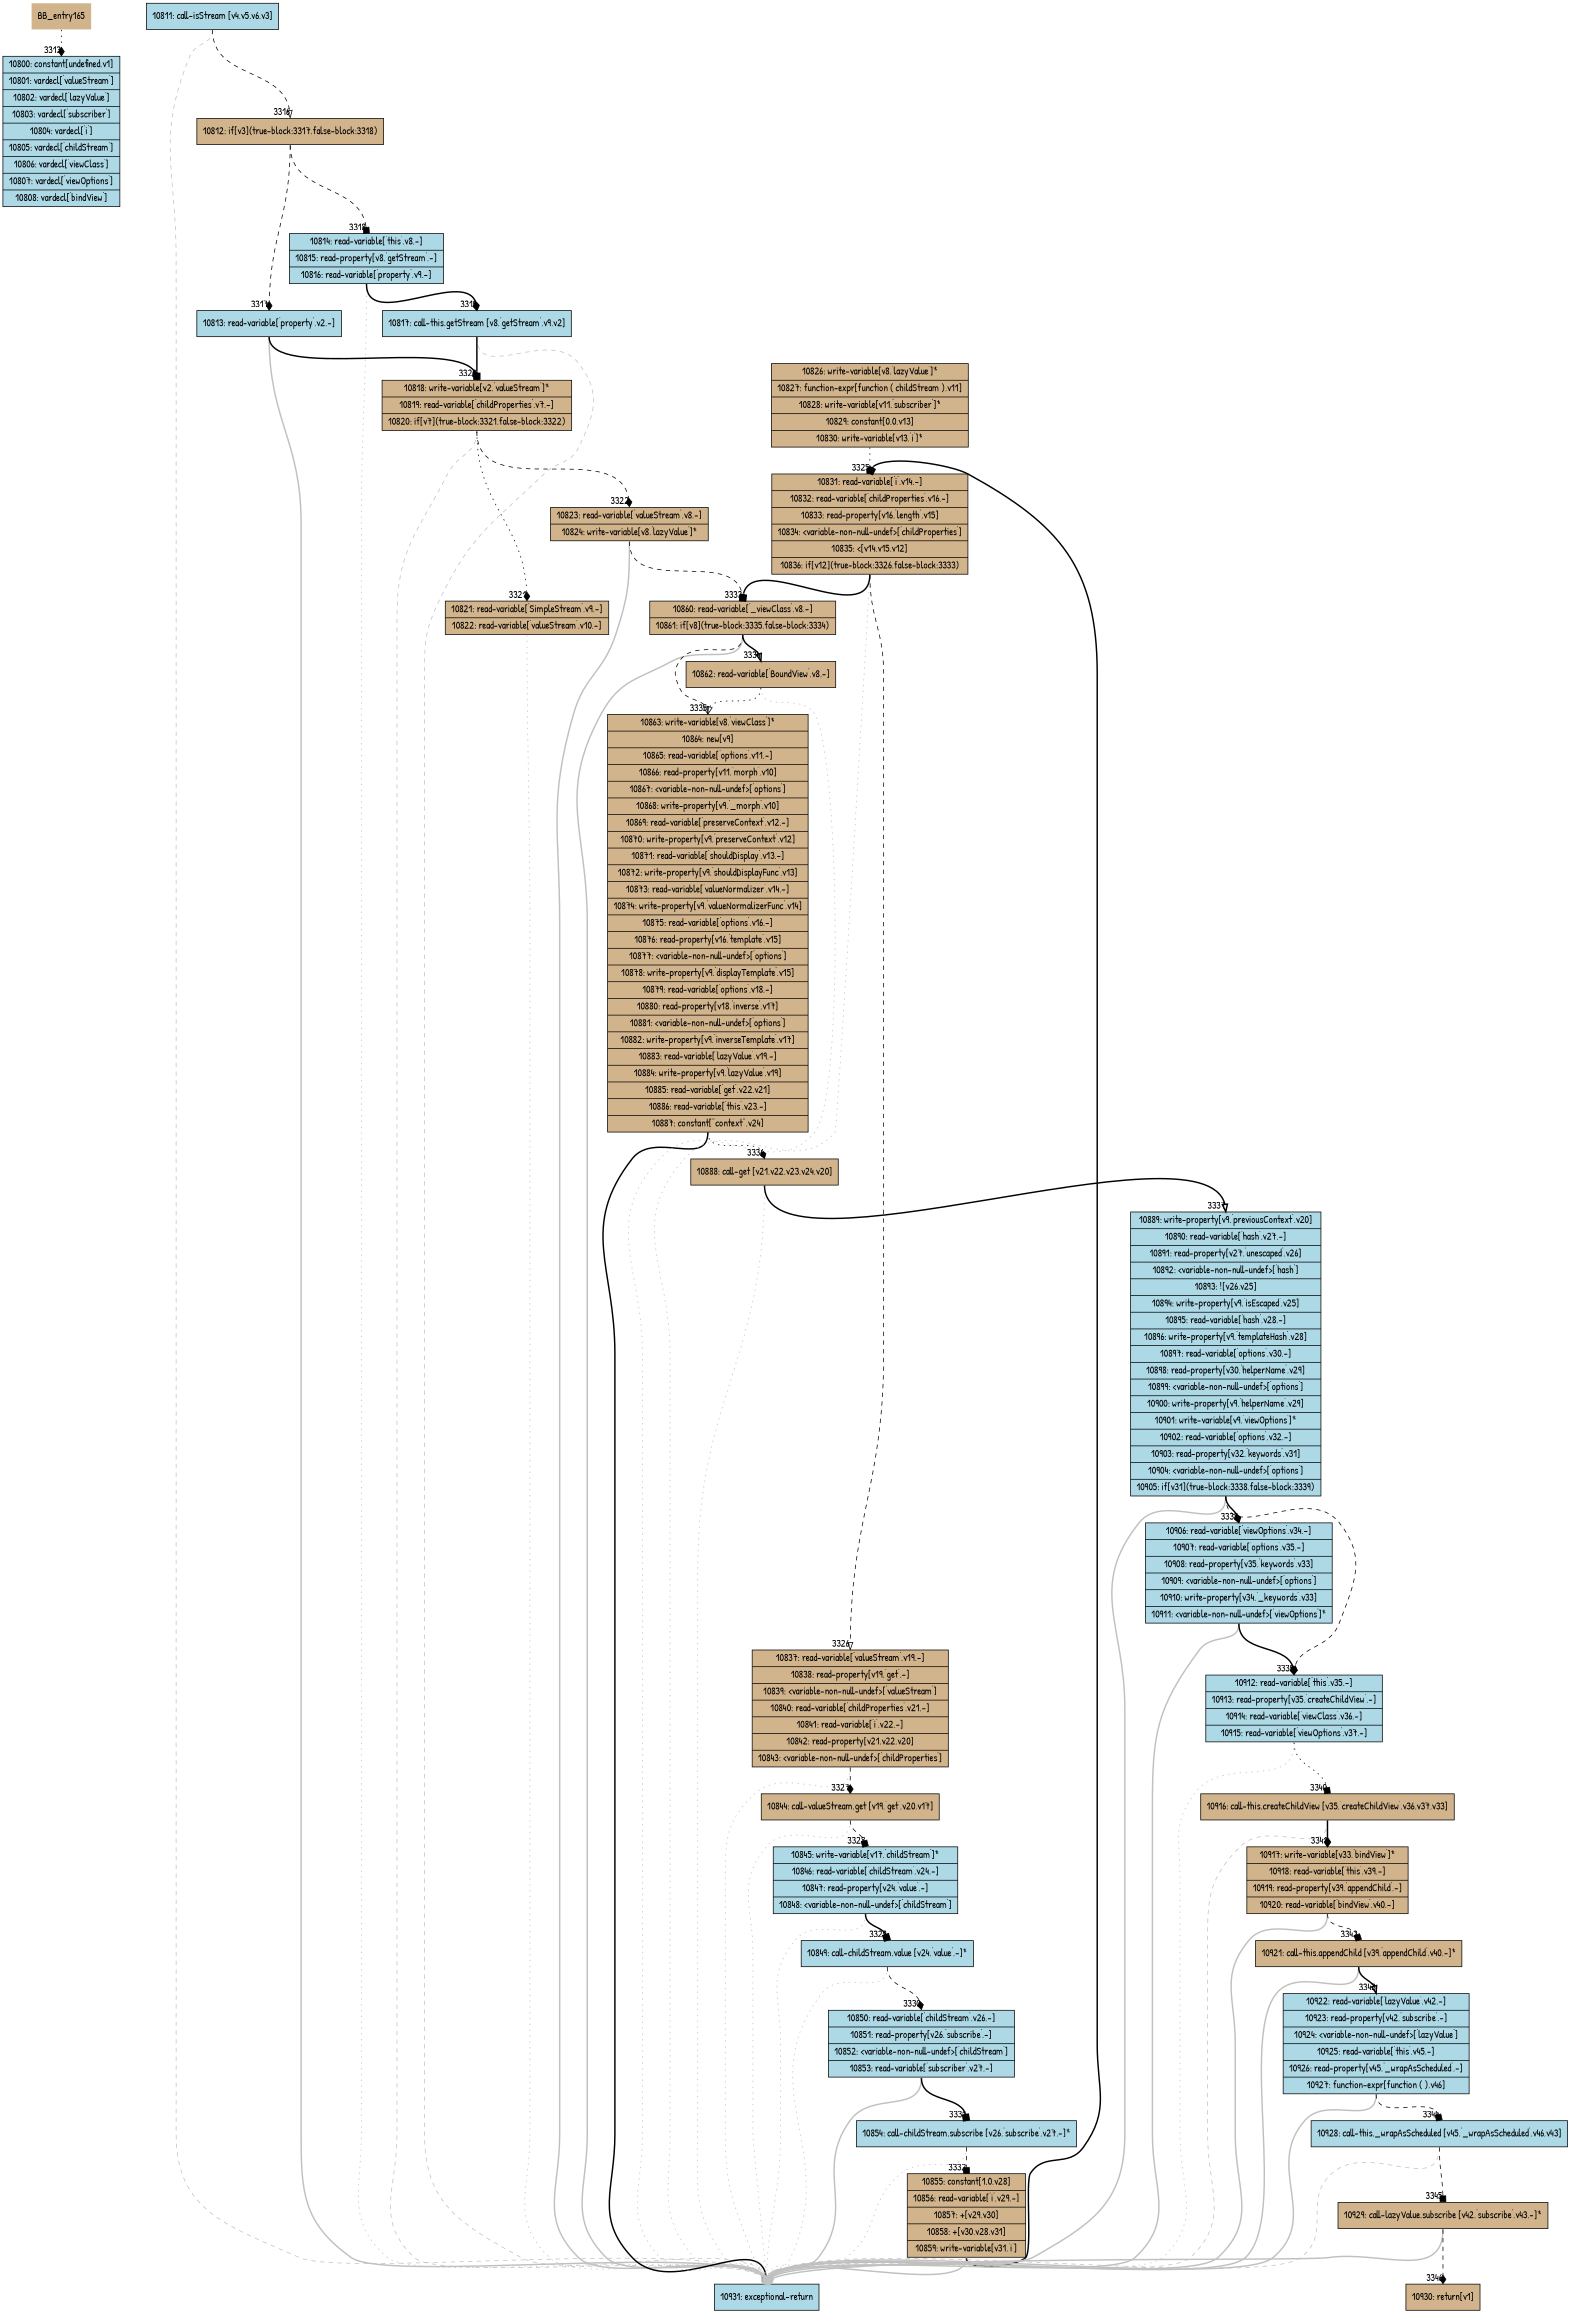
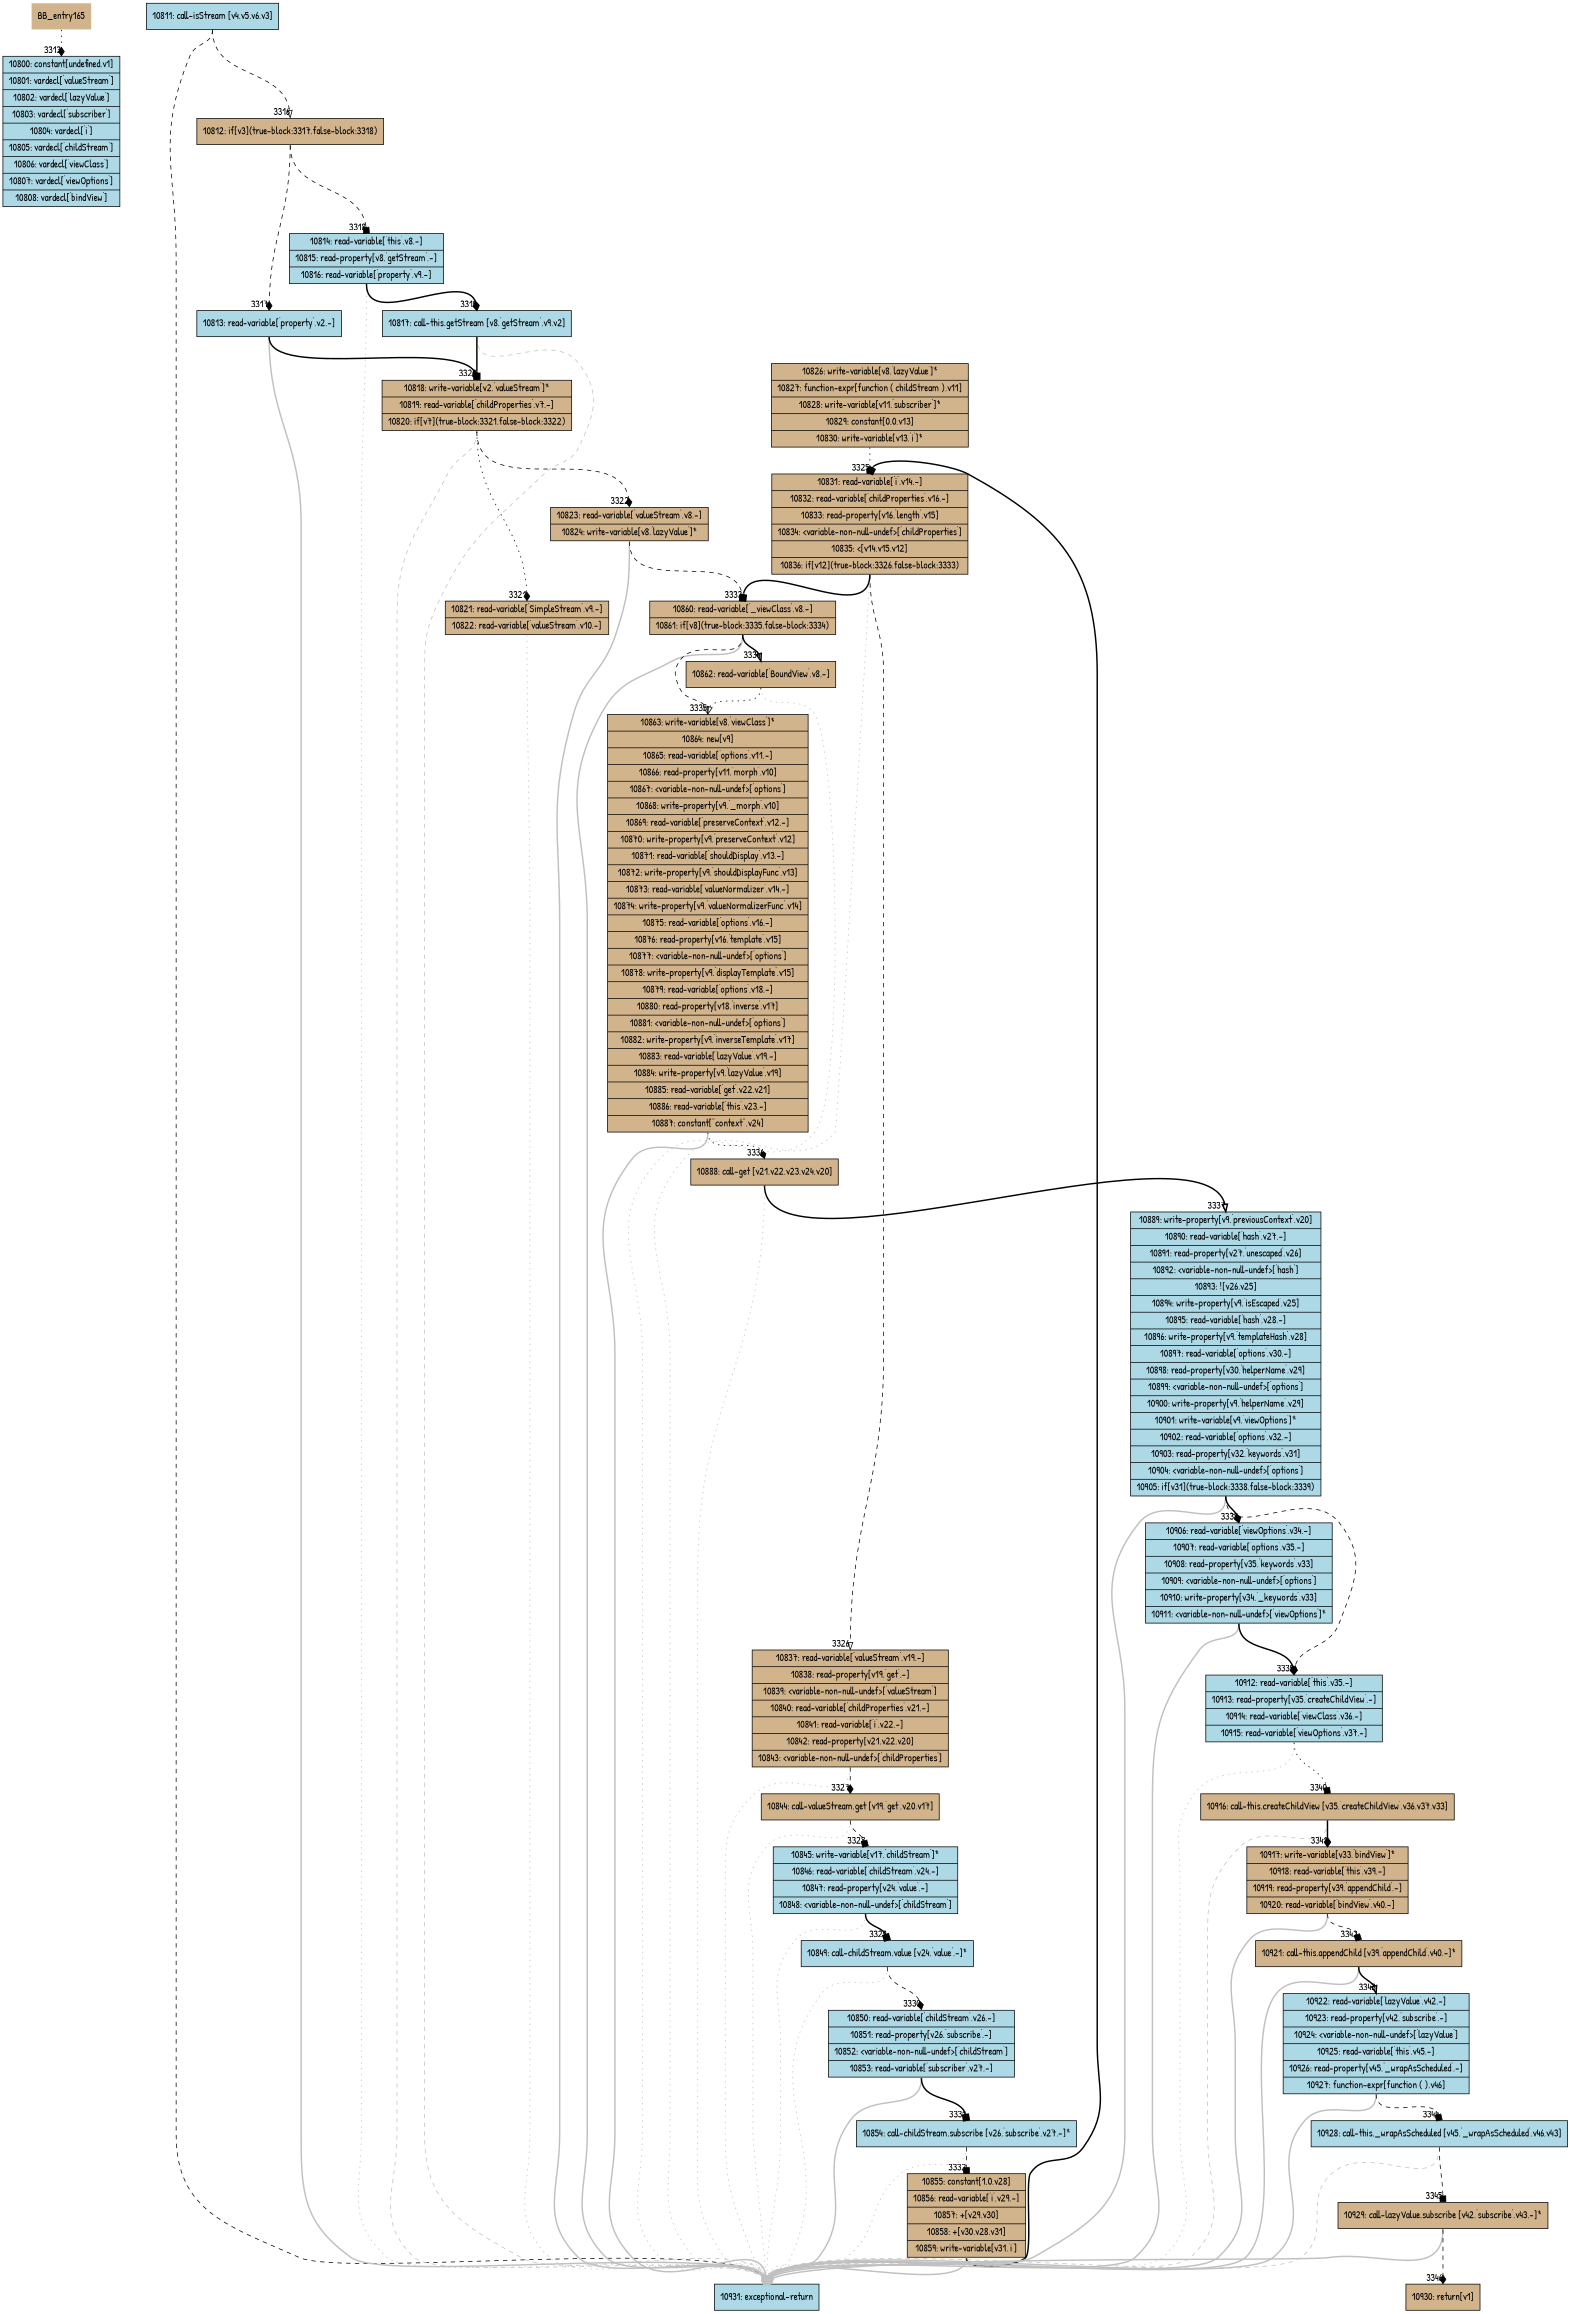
(176, 1403) -> (176, 1403)
(615, 1737) -> (615, 1737)
